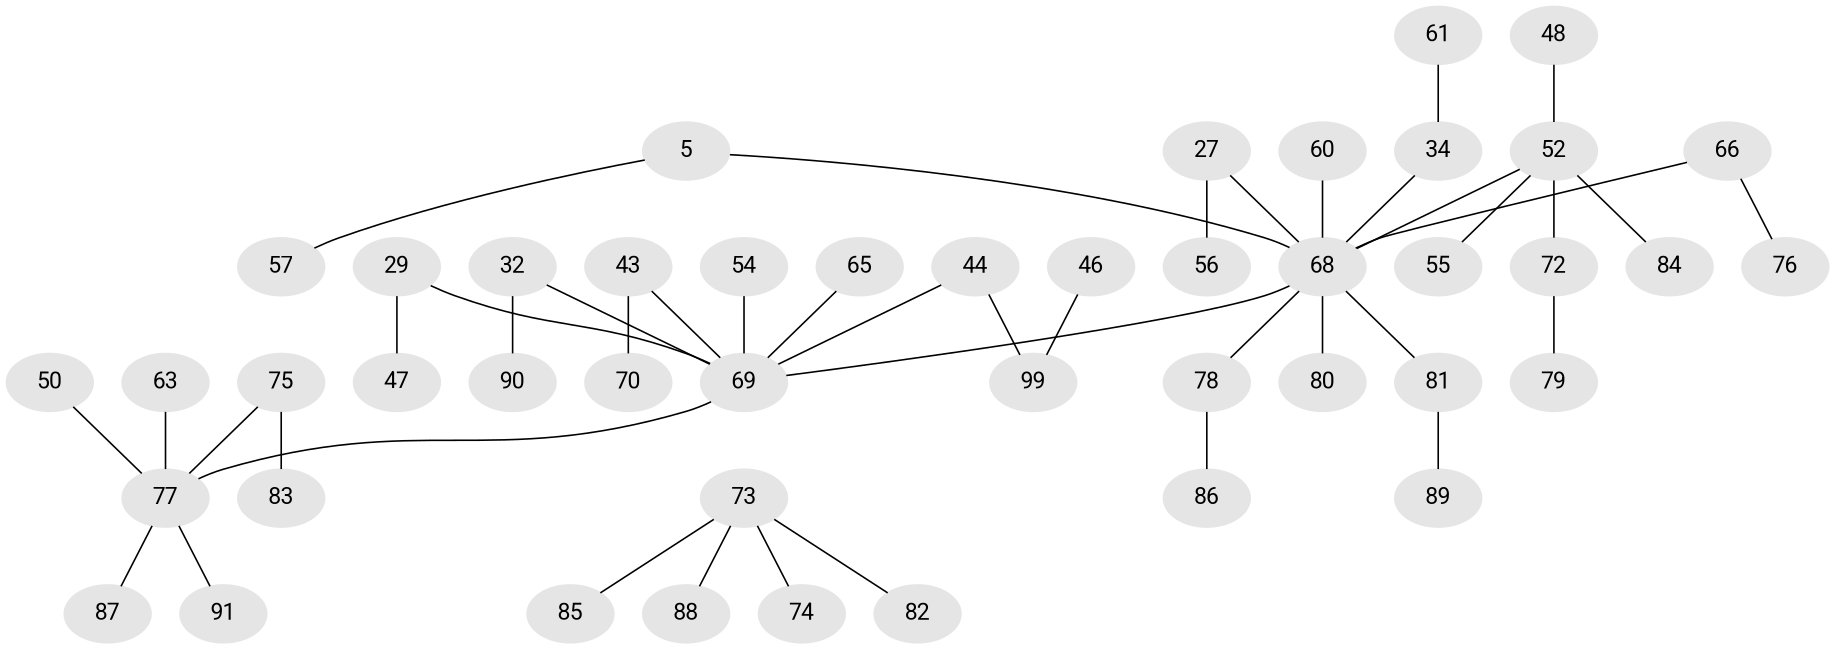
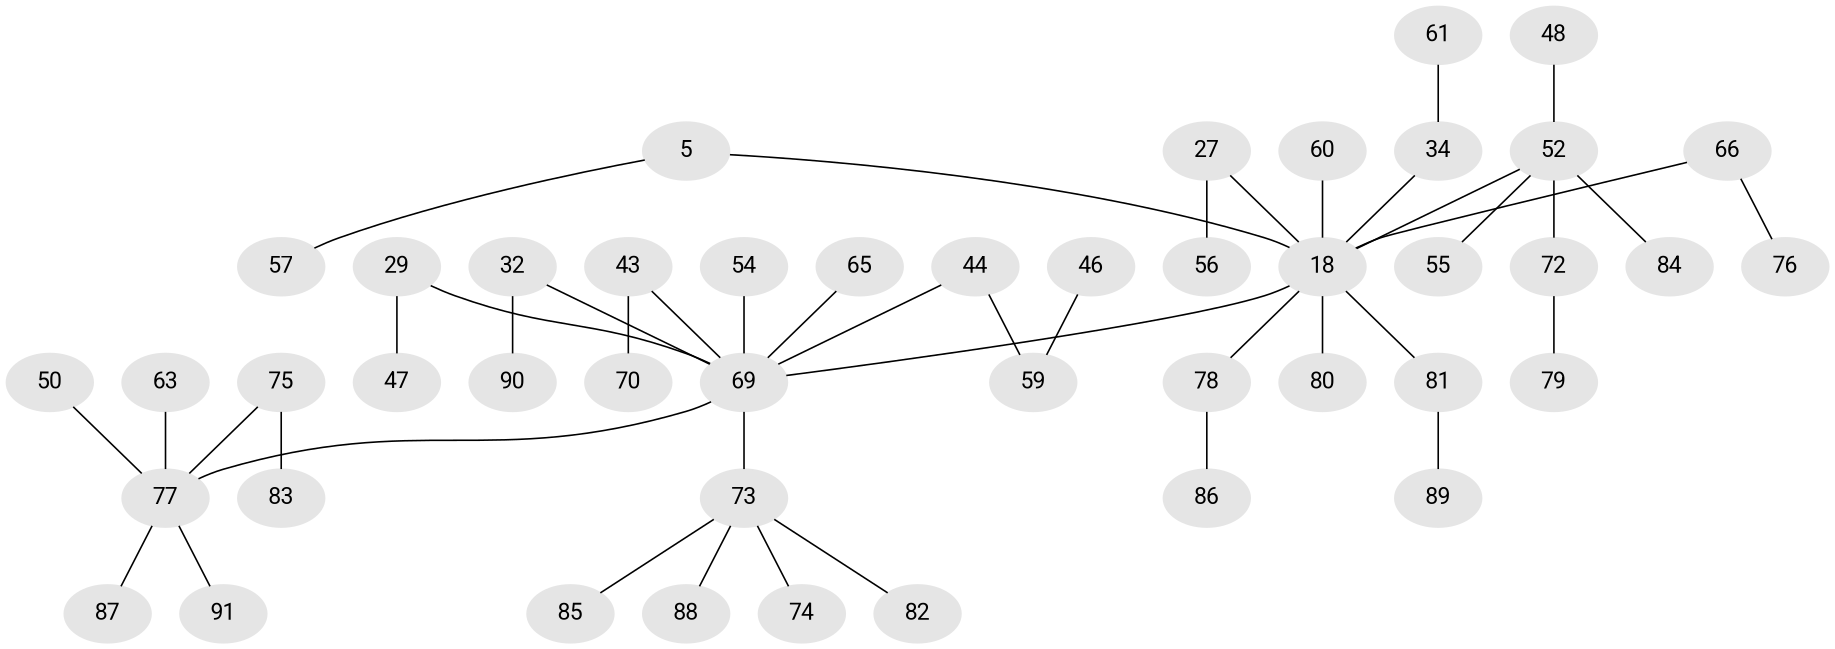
(1323, 267) -> (1323, 267)
(1033, 382) -> (1033, 382)
none -> (744, 440)
